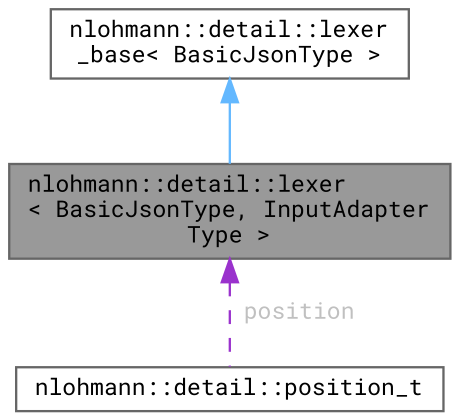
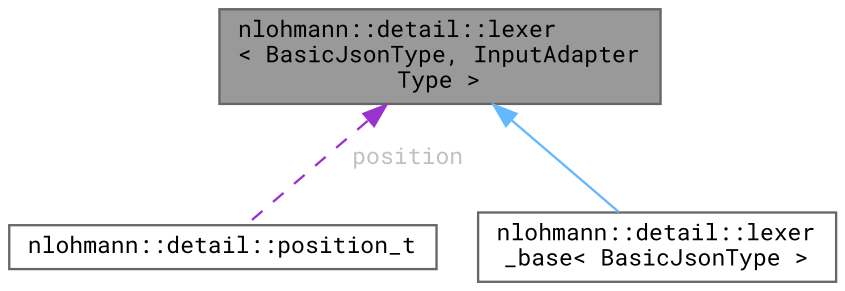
(230, 133) -> (565, 166)
